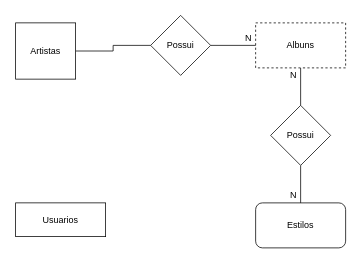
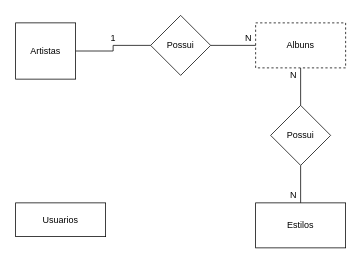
none -> (113, 38)
(300, 225) -> (300, 225)
